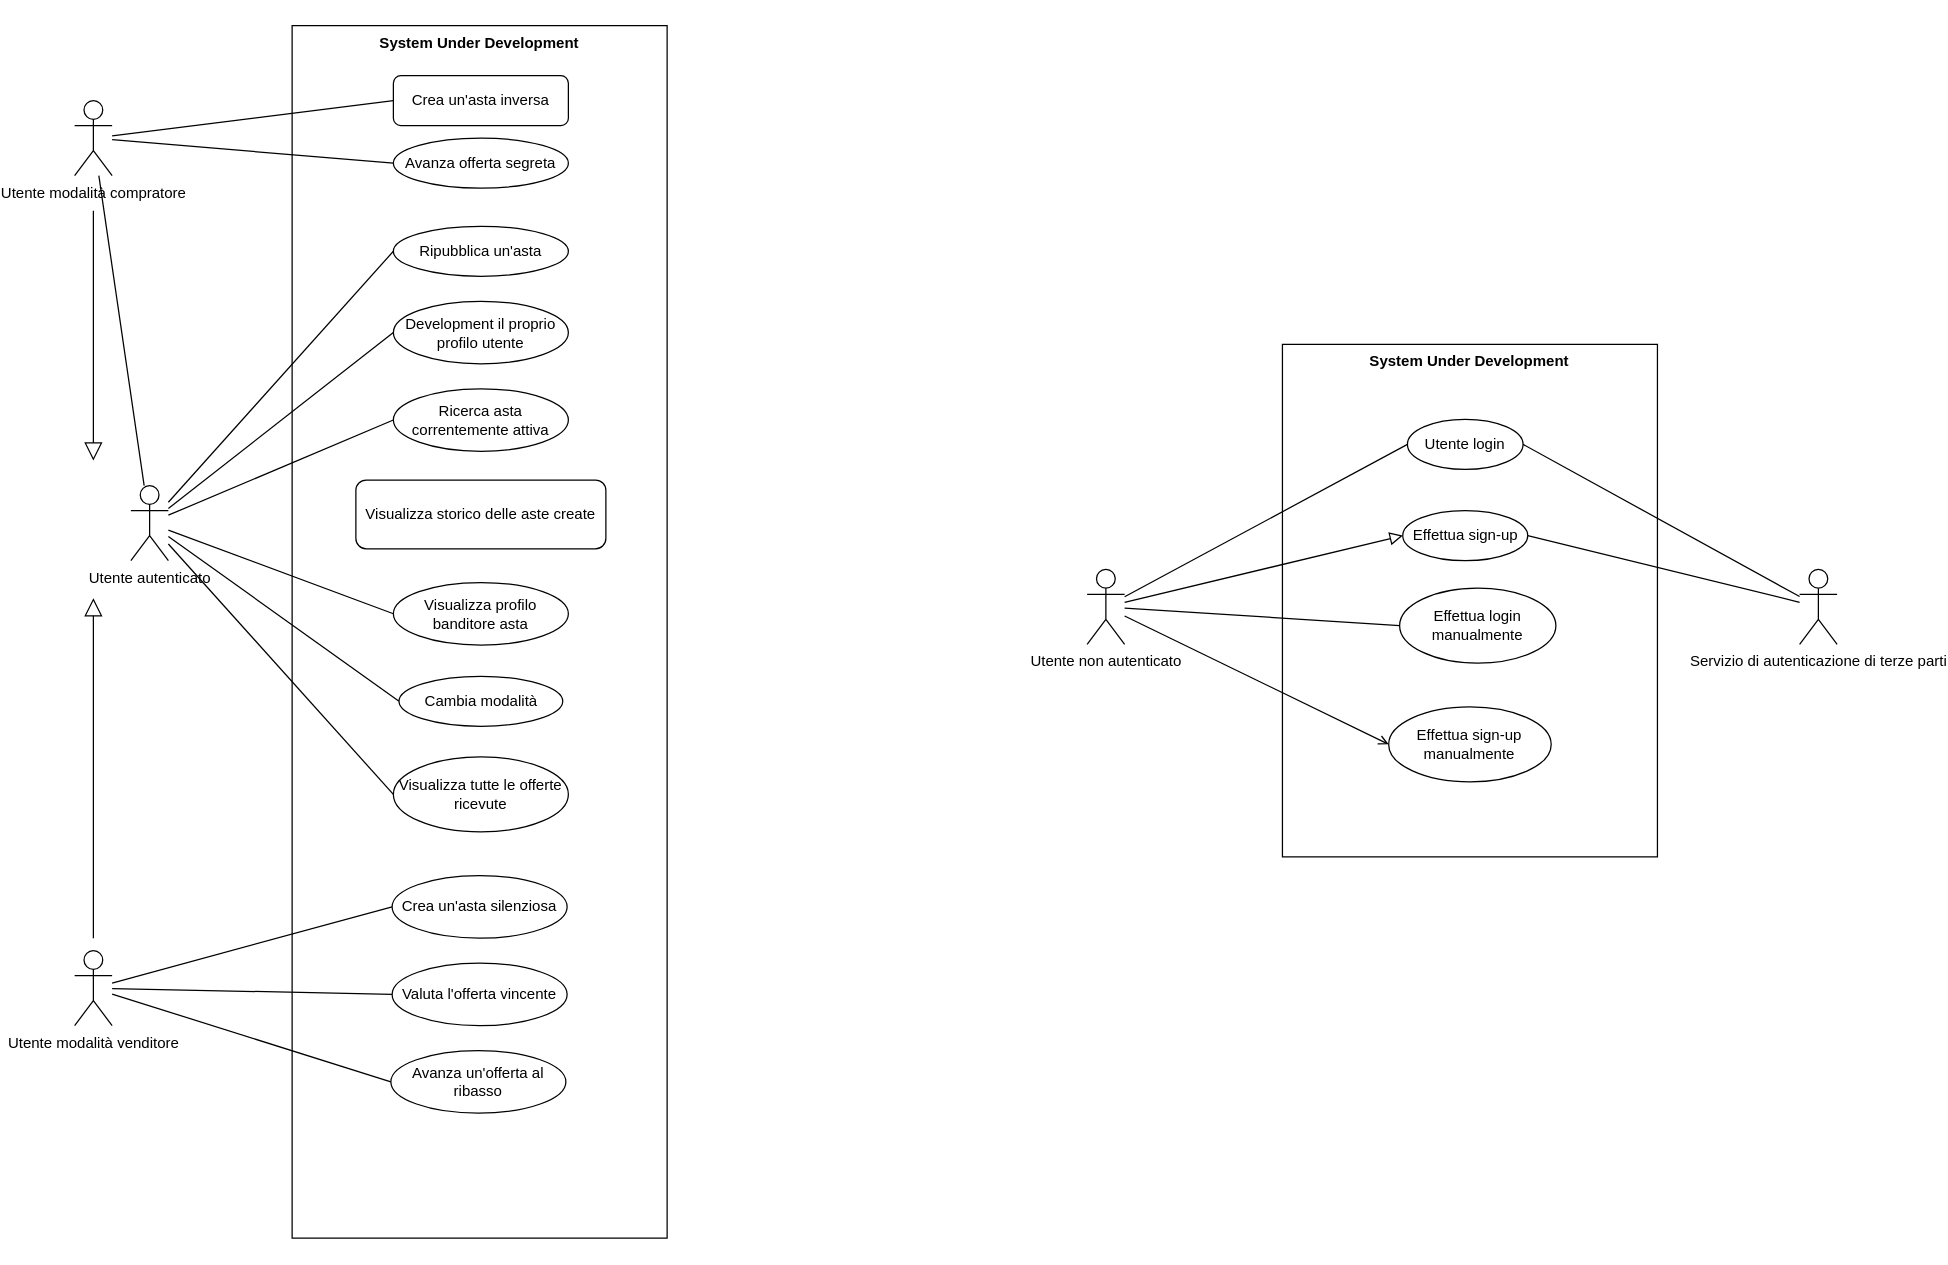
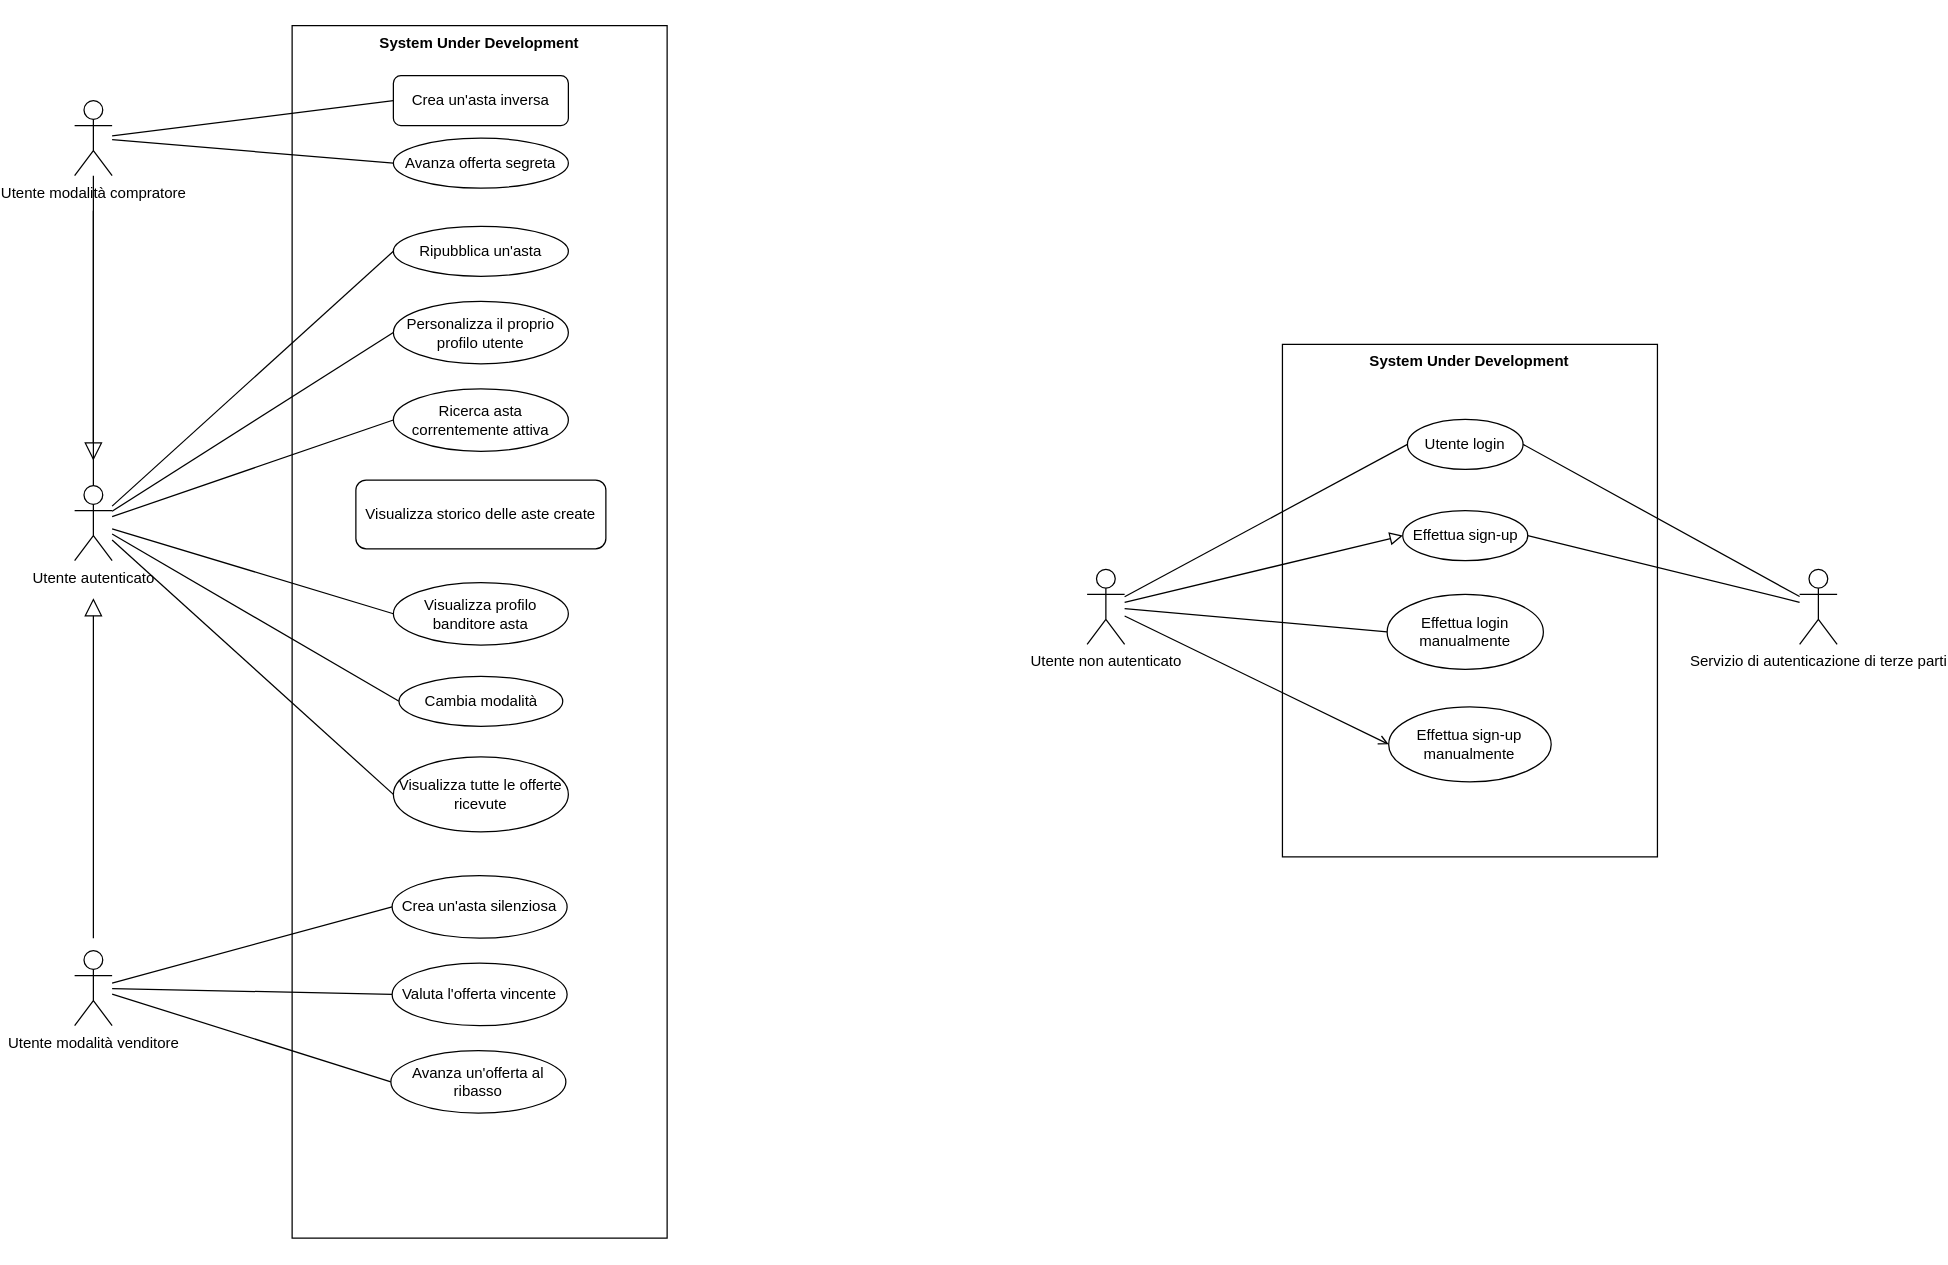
(481, 333) -> (481, 333)
(149, 523) -> (93, 523)
(1478, 626) -> (1465, 632)
